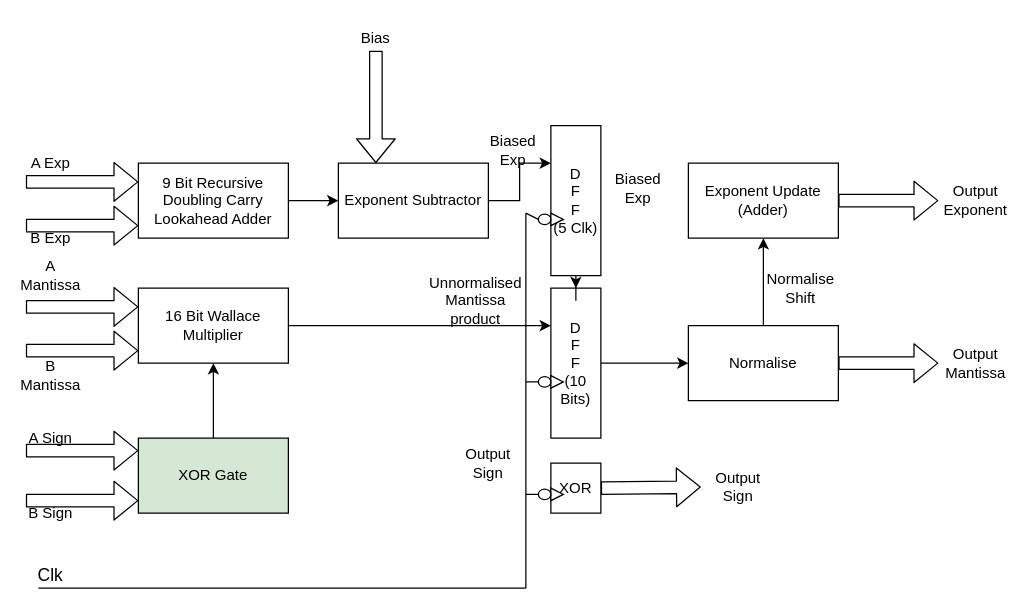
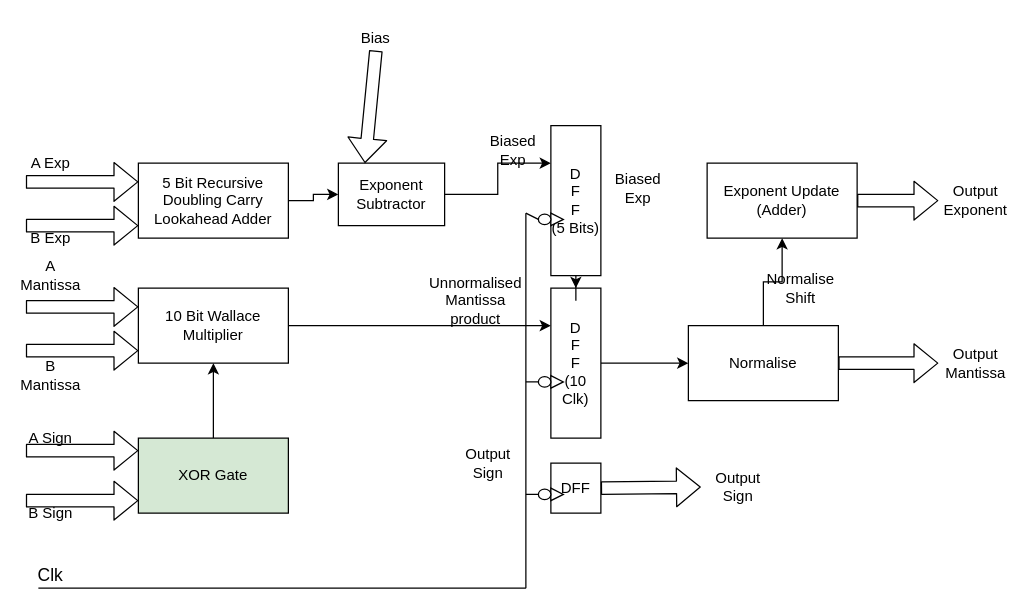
(213, 201) -> (213, 201)
(413, 201) -> (391, 194)
(576, 201) -> (576, 201)
(763, 201) -> (782, 201)
(213, 326) -> (213, 326)
(576, 363) -> (576, 363)
(576, 488) -> (576, 488)
